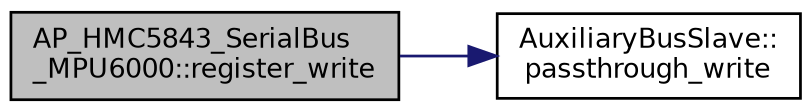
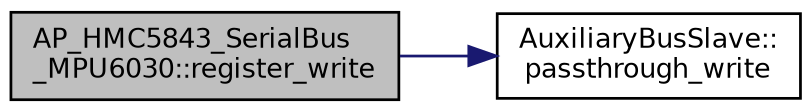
(205, 56) -> (205, 56)
